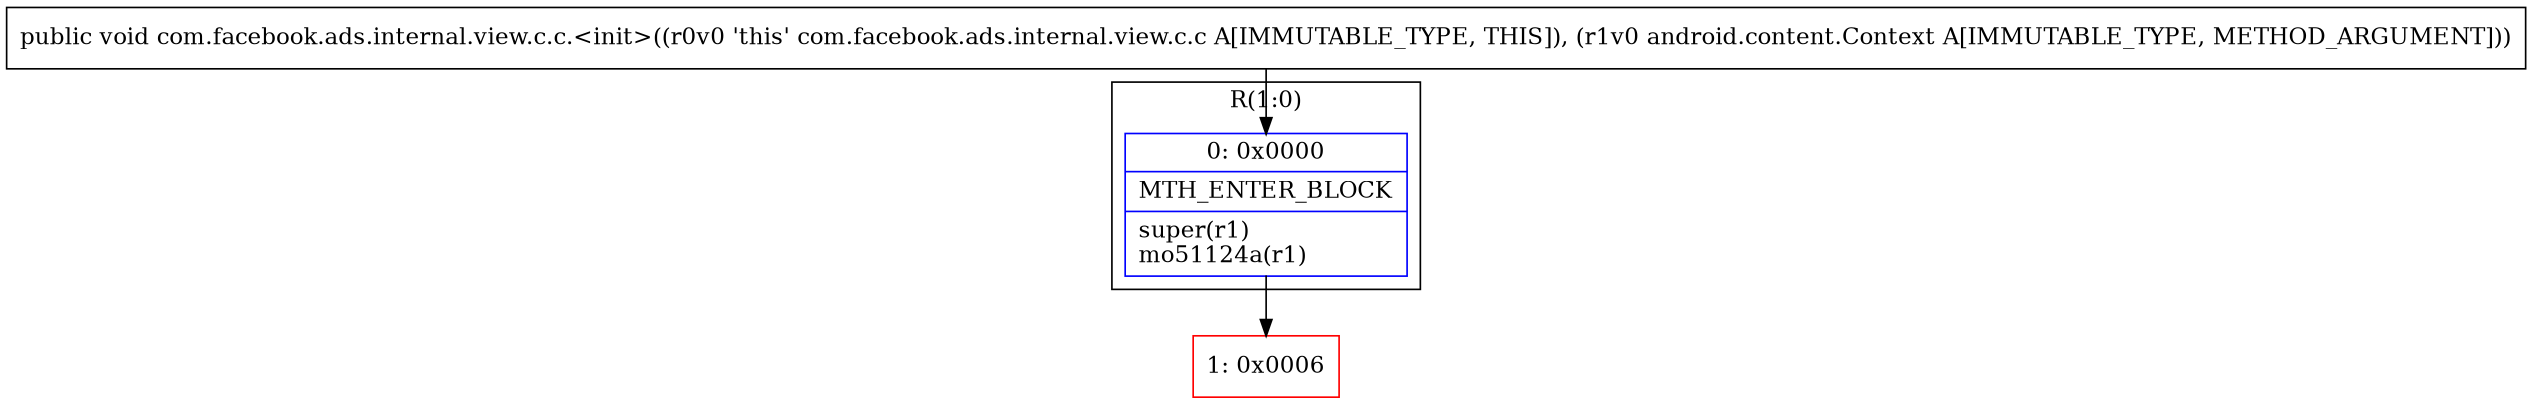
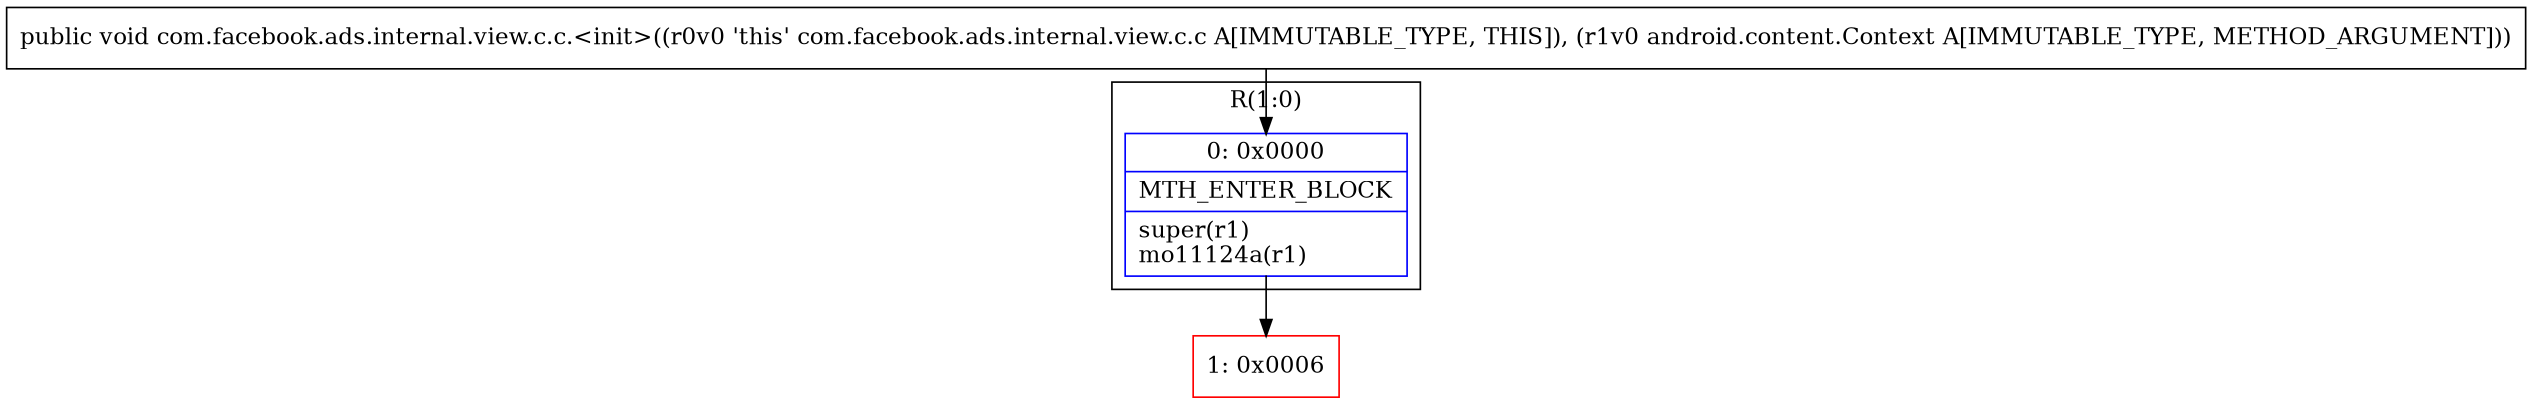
(1223, 255) -> (1223, 255)
